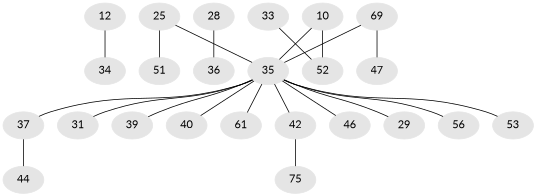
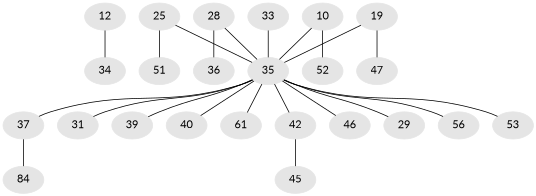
(377, 17) -> (377, 17)
(292, 41) -> (268, 44)
none -> (241, 44)
(23, 180) -> (23, 180)
(295, 180) -> (295, 180)
